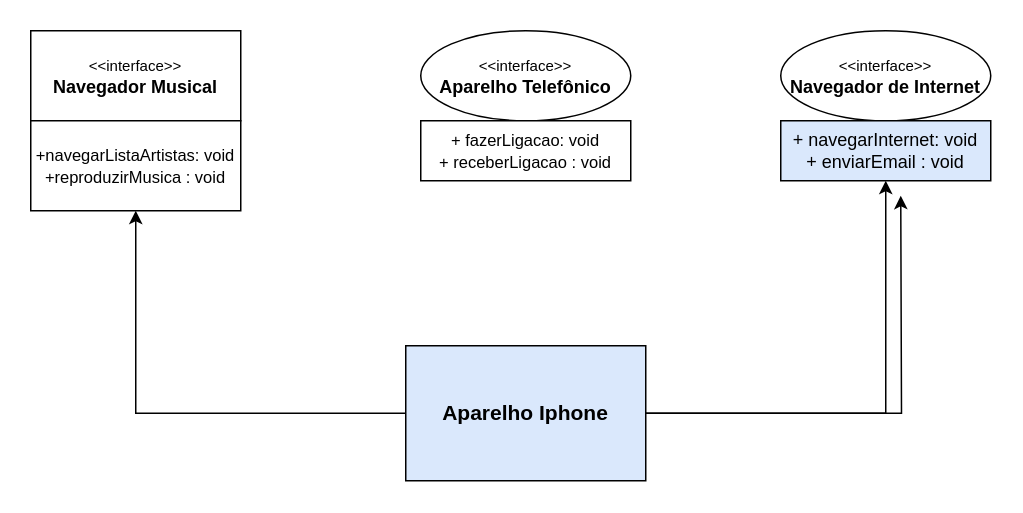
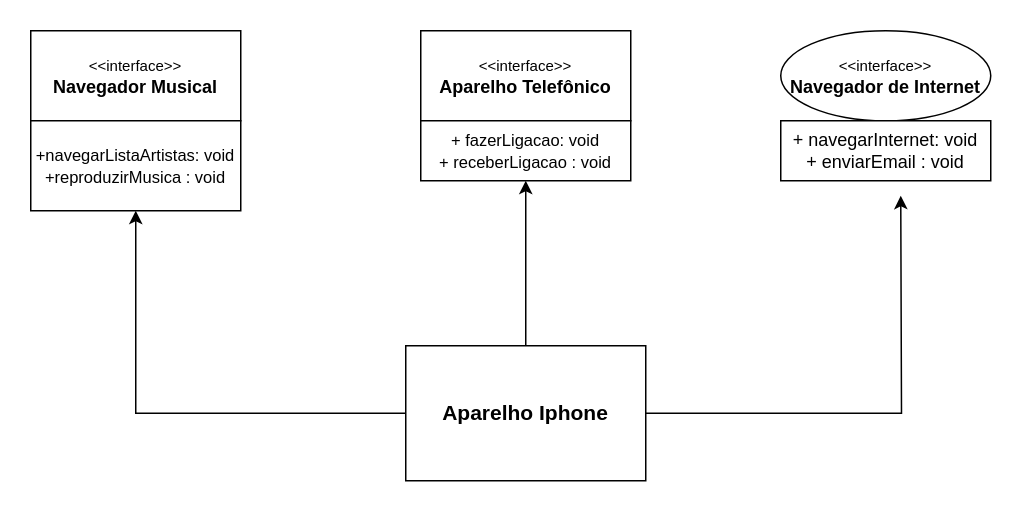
(526, 76) -> (526, 76)
(886, 151) -> (886, 151)
(886, 301) -> (526, 269)
(526, 413) -> (526, 413)
